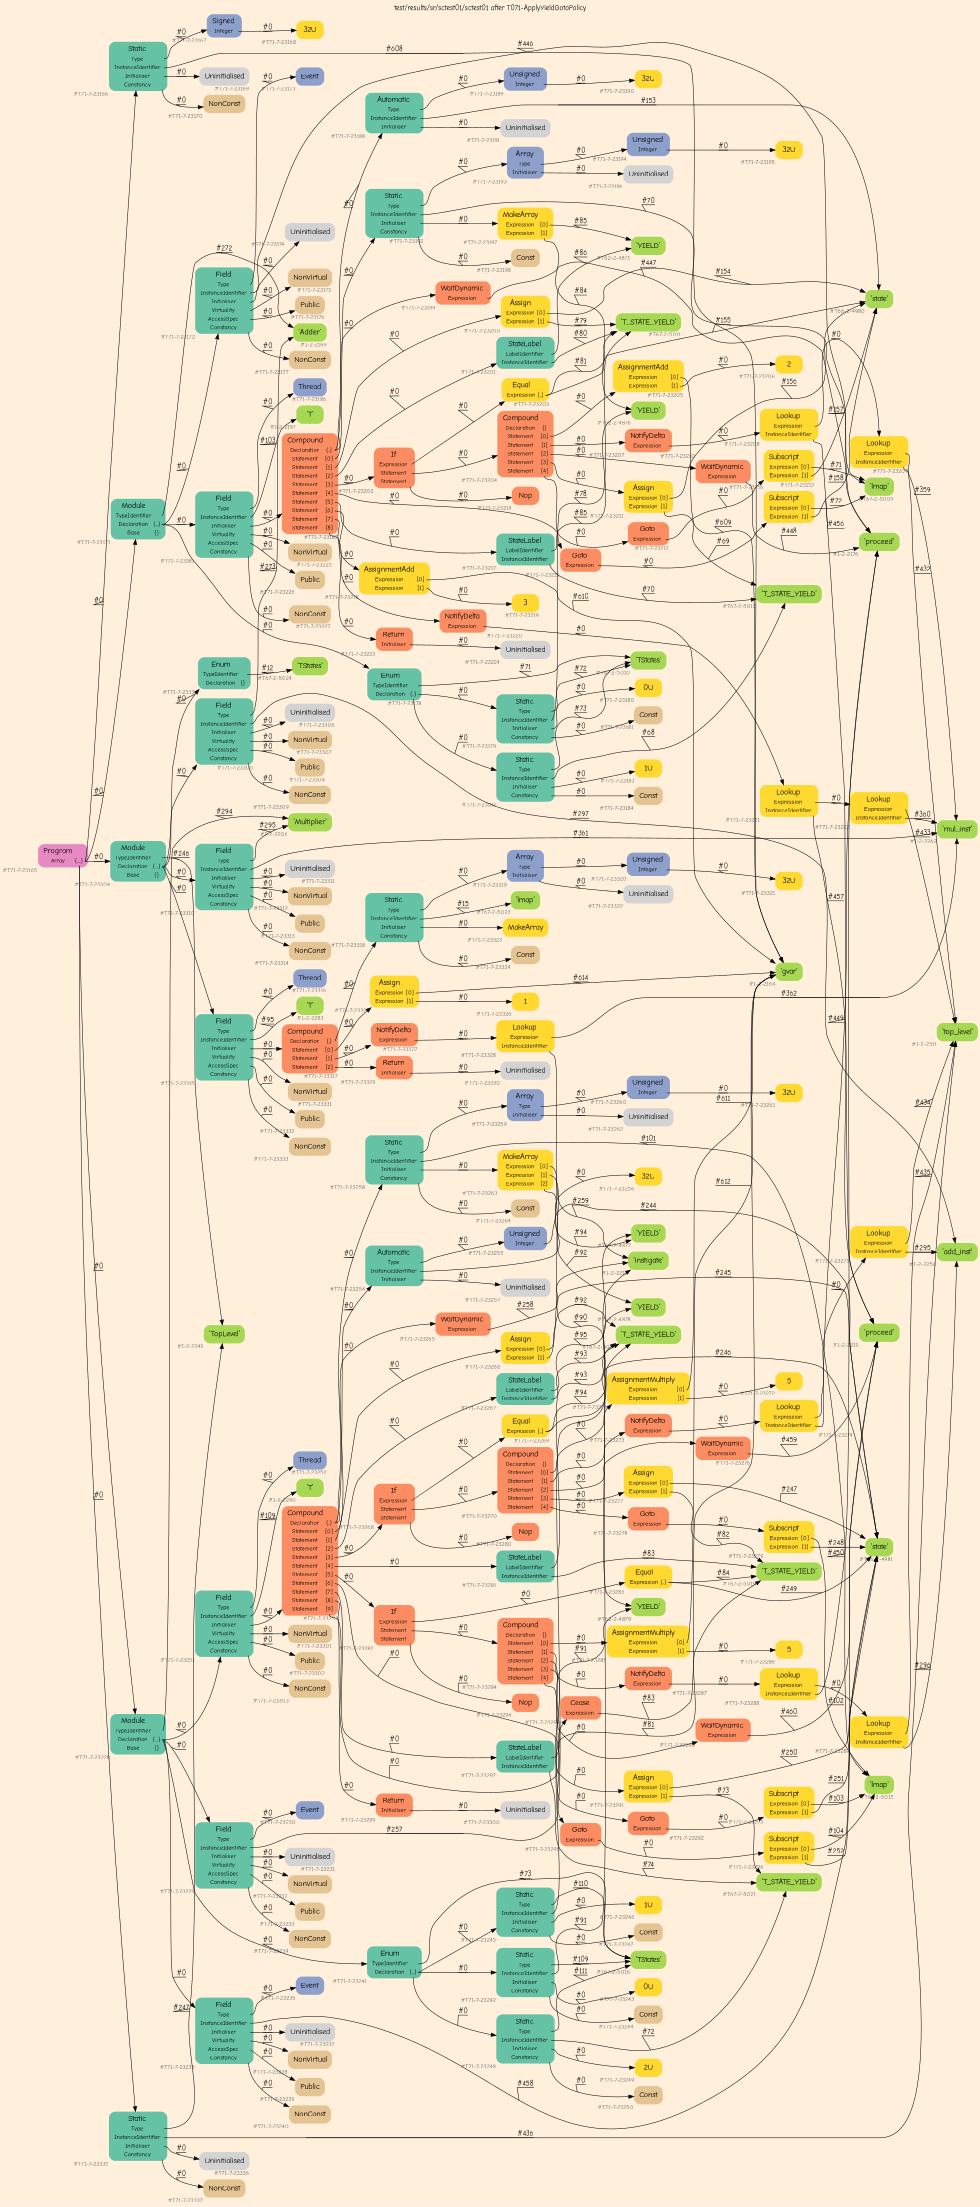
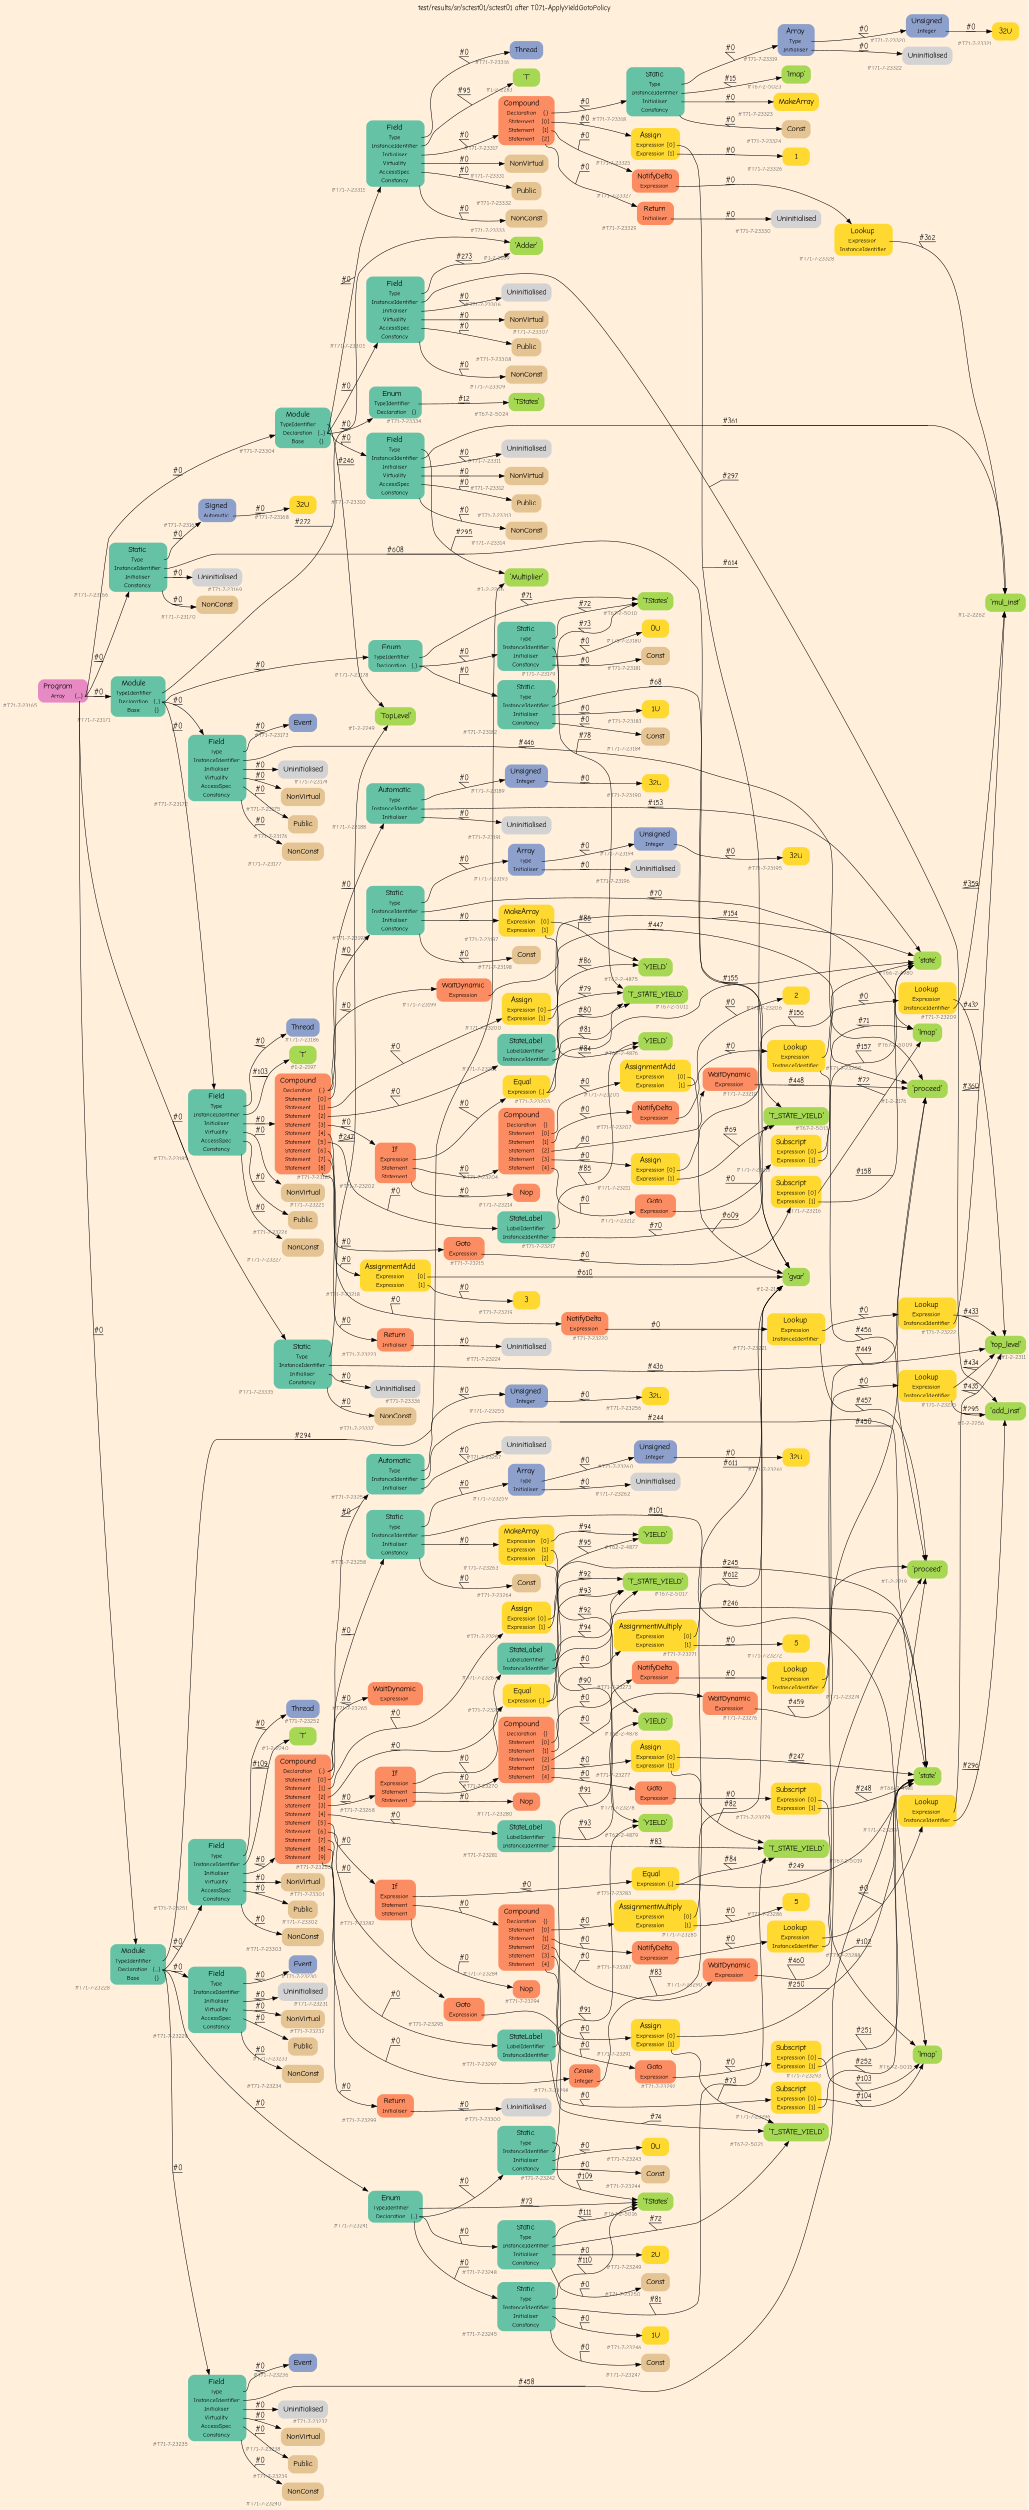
(224, 31) -> (216, 516)
(648, 1261) -> none
(580, 1713) -> (584, 2081)
